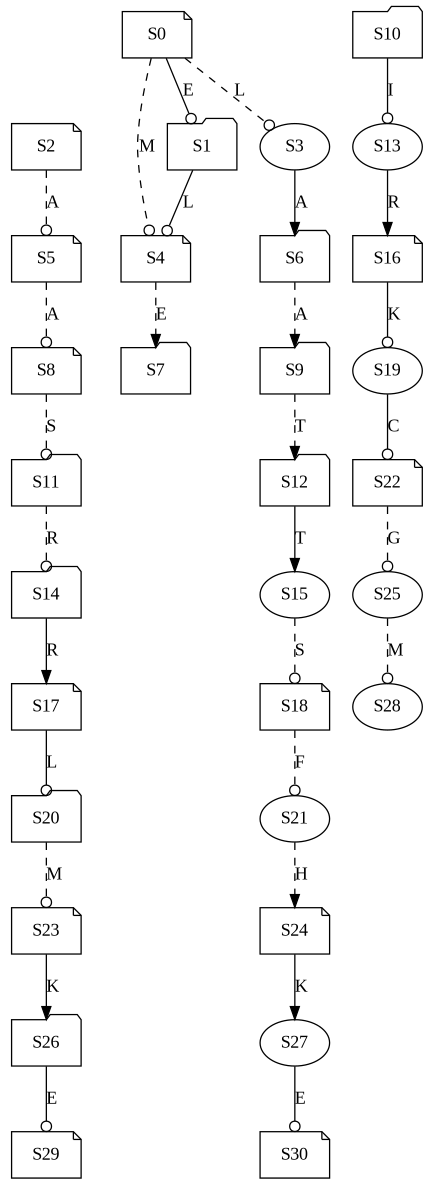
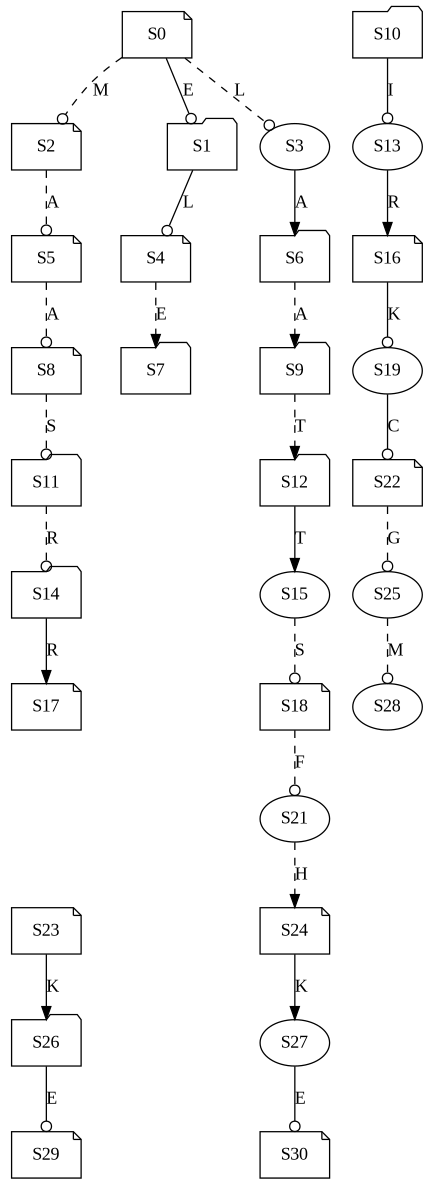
(138, 141) -> (91, 83)
(46, 819) -> none
